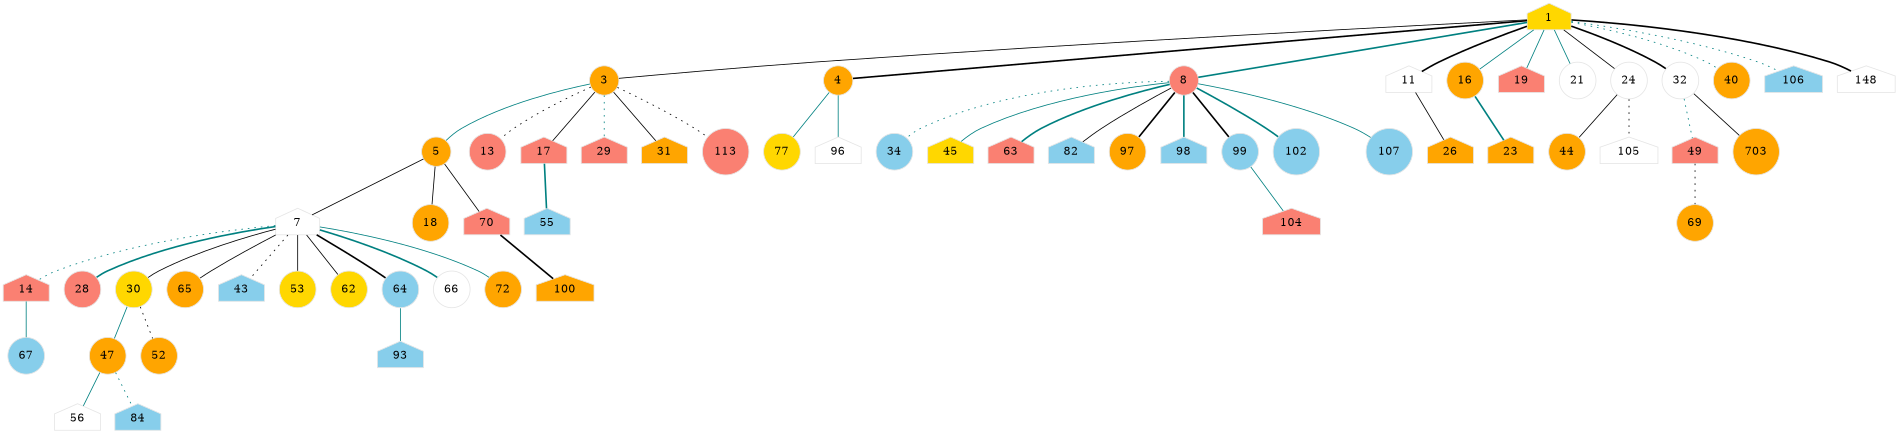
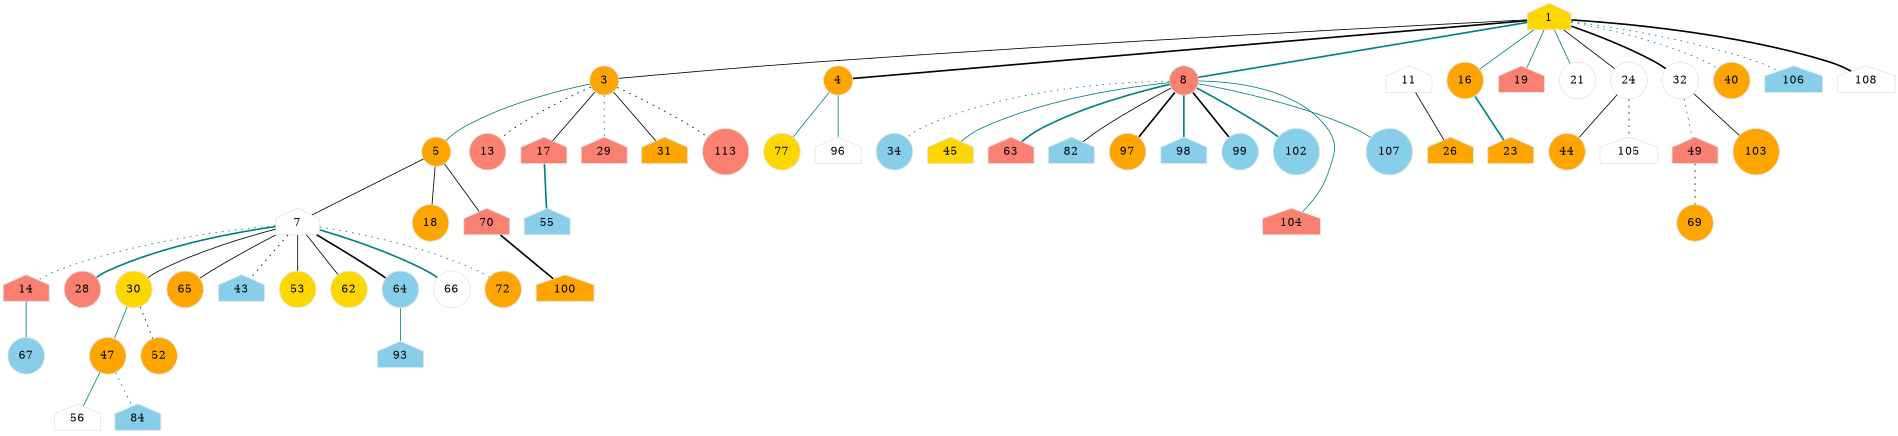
(1473, 47) -> none
(1866, 81) -> (1866, 81)
(1756, 152) -> (1756, 152)
(1267, 189) -> (1323, 124)
(406, 246) -> (406, 246)
